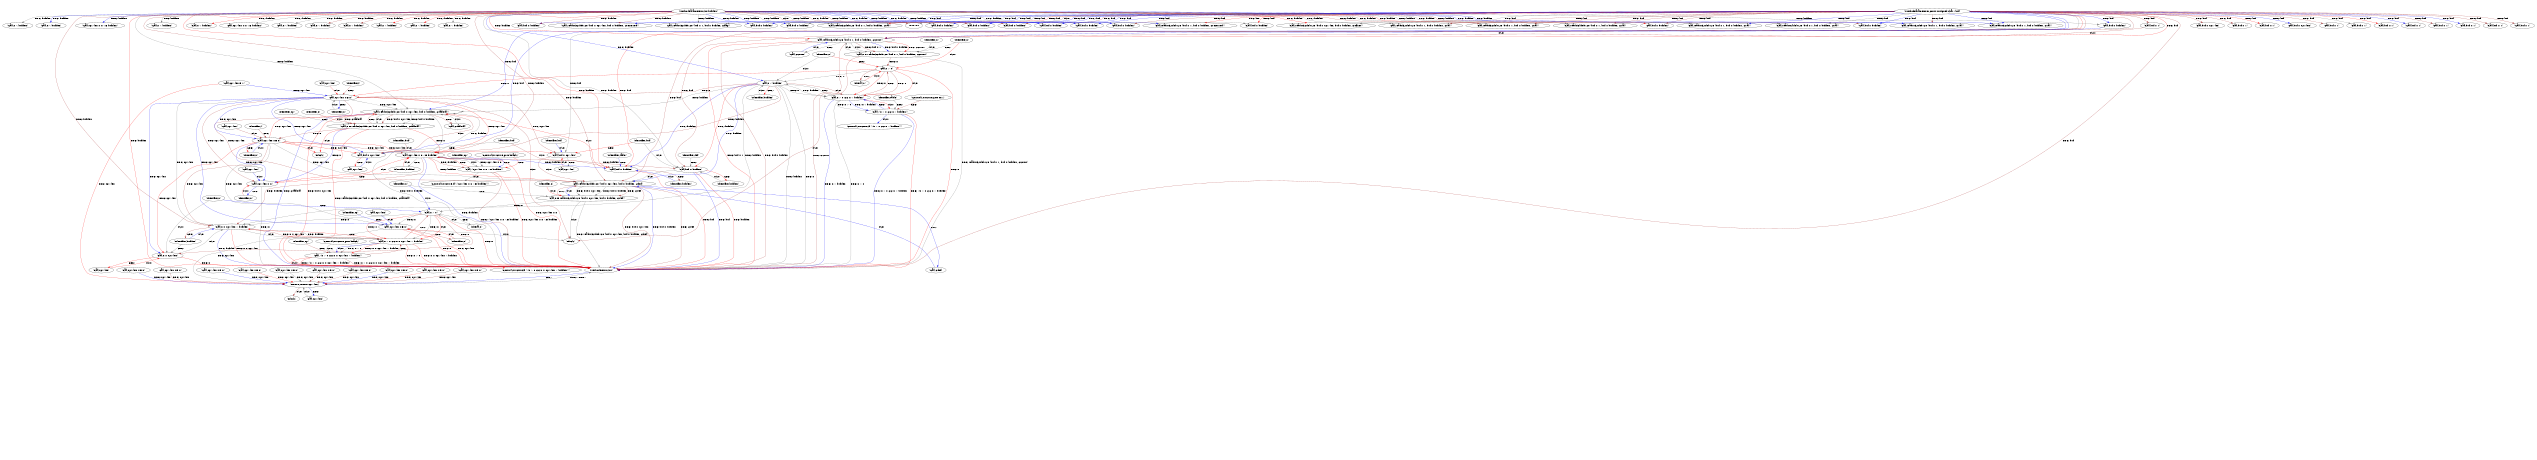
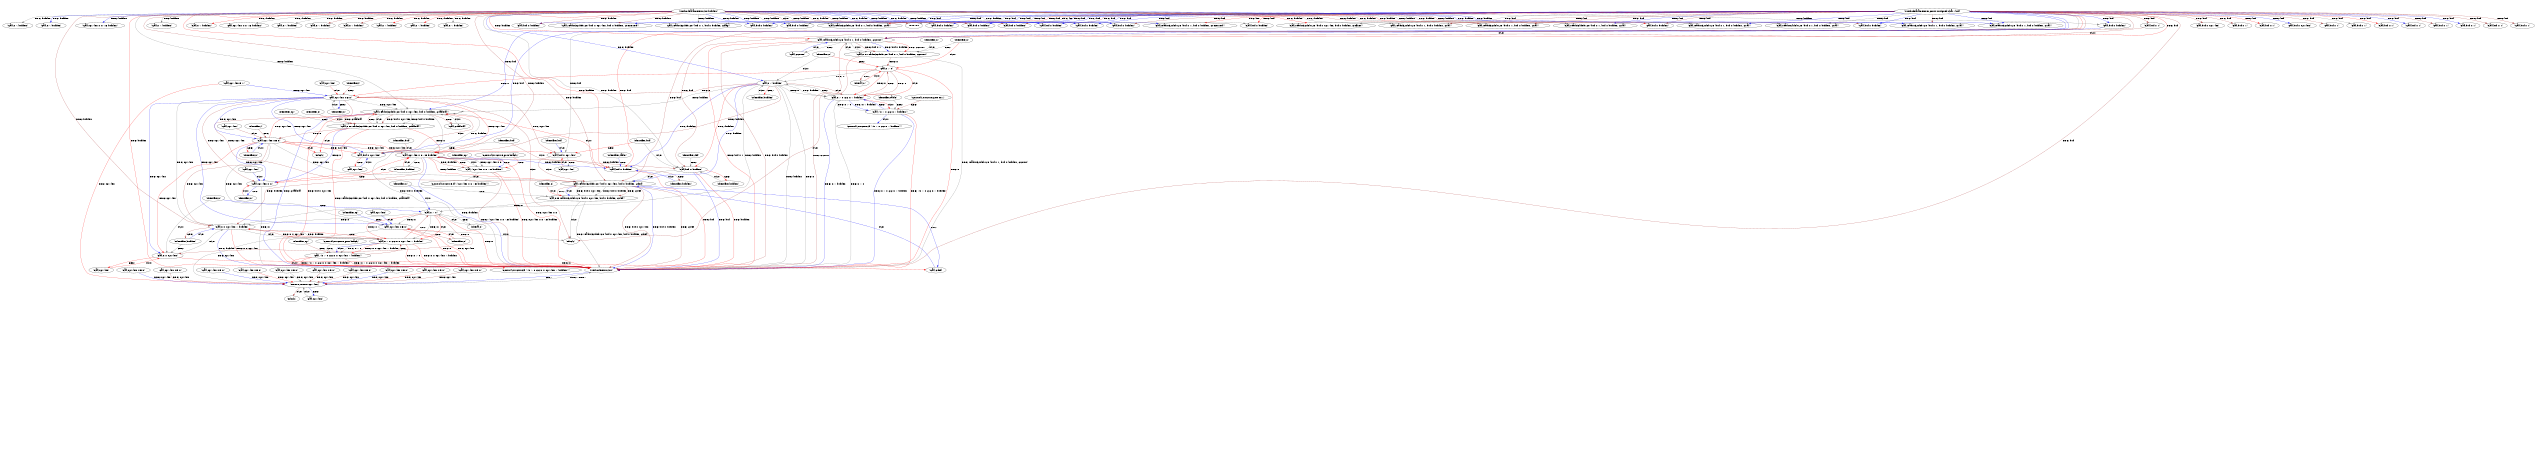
(1755, 13) -> (1755, 13)
(1067, 18) -> (1067, 18)
(384, 266) -> (552, 264)
